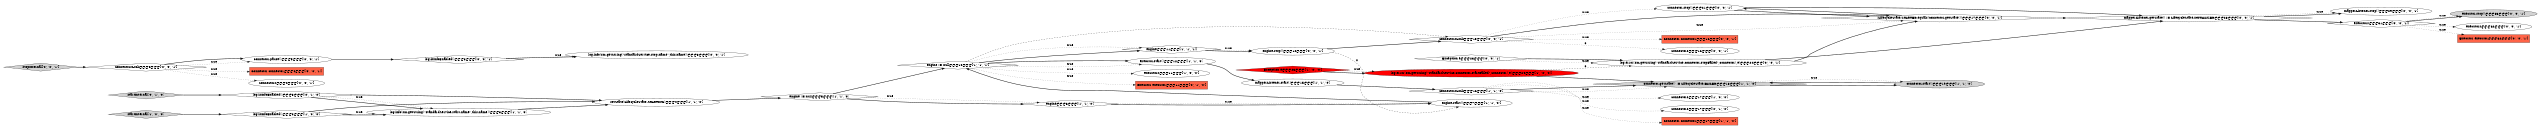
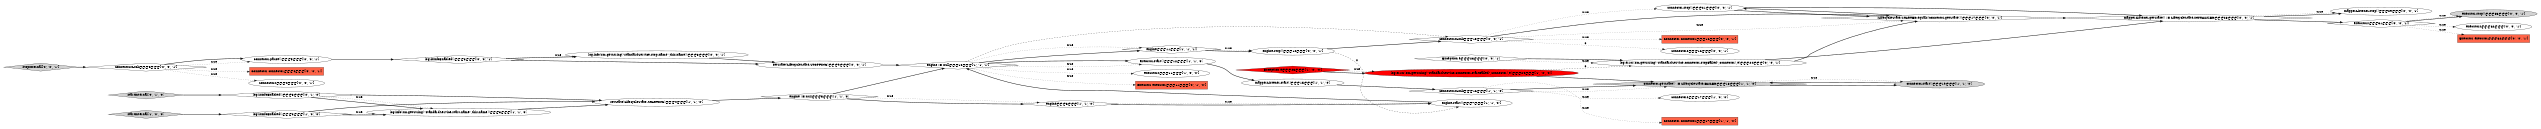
none -> (820, 65)
(1700, 109) -> none
